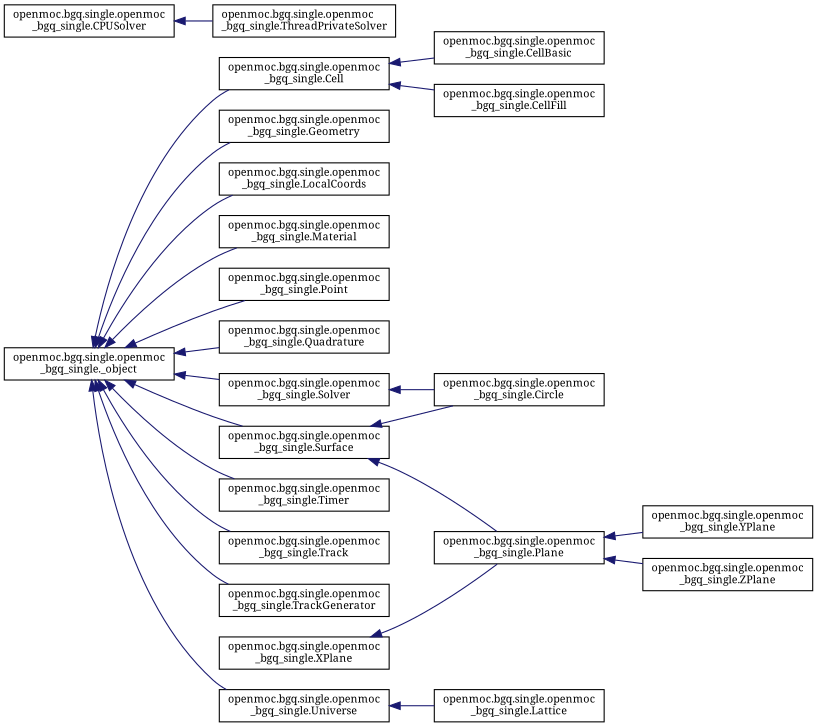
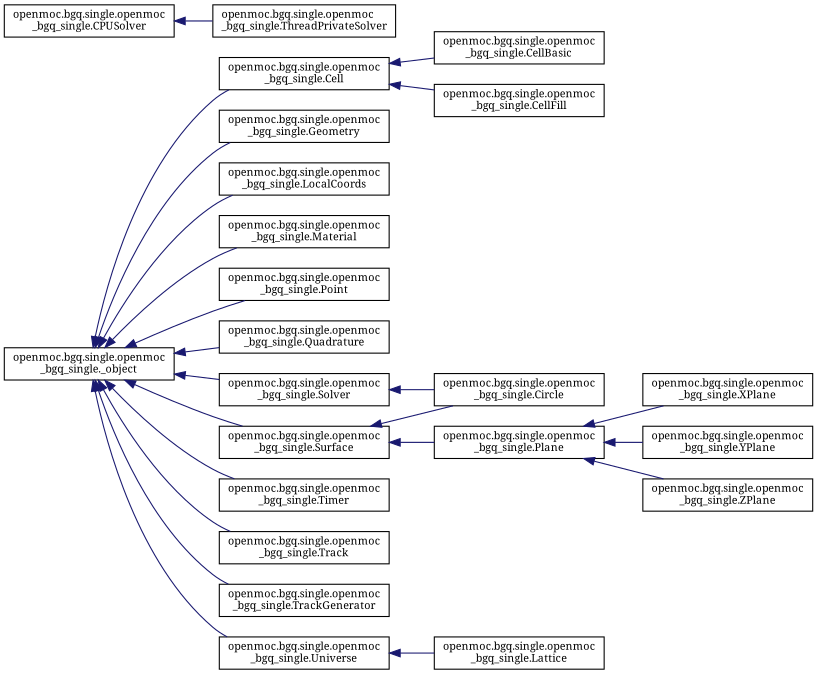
(441, 602) -> (629, 415)
